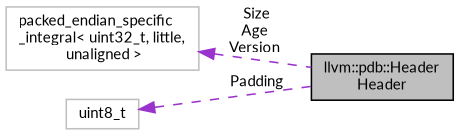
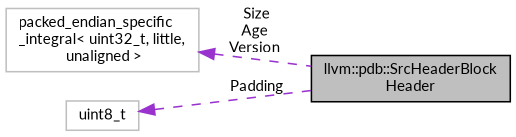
(382, 77) -> (411, 79)
